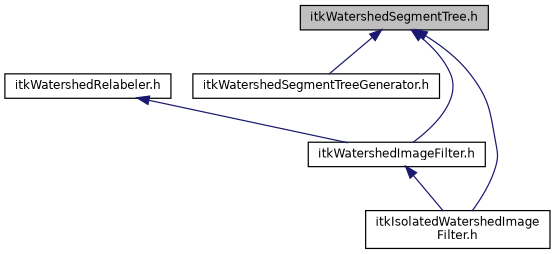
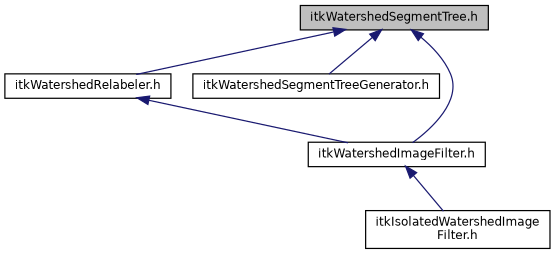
(490, 114) -> (235, 53)
